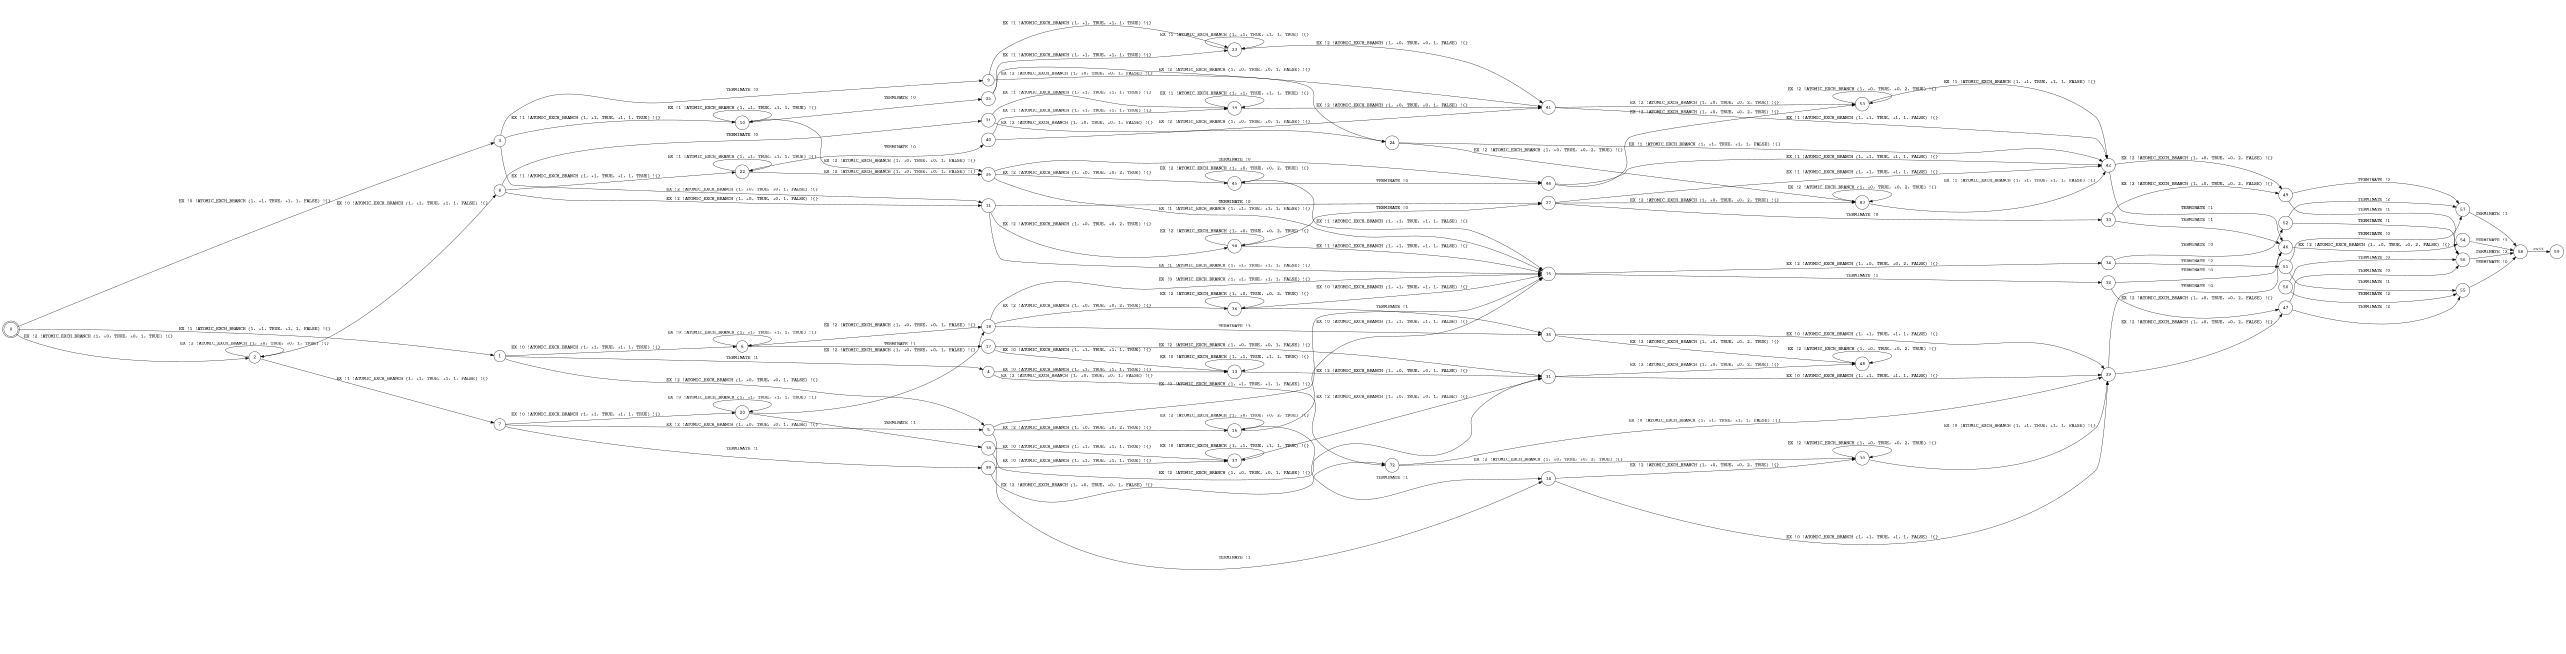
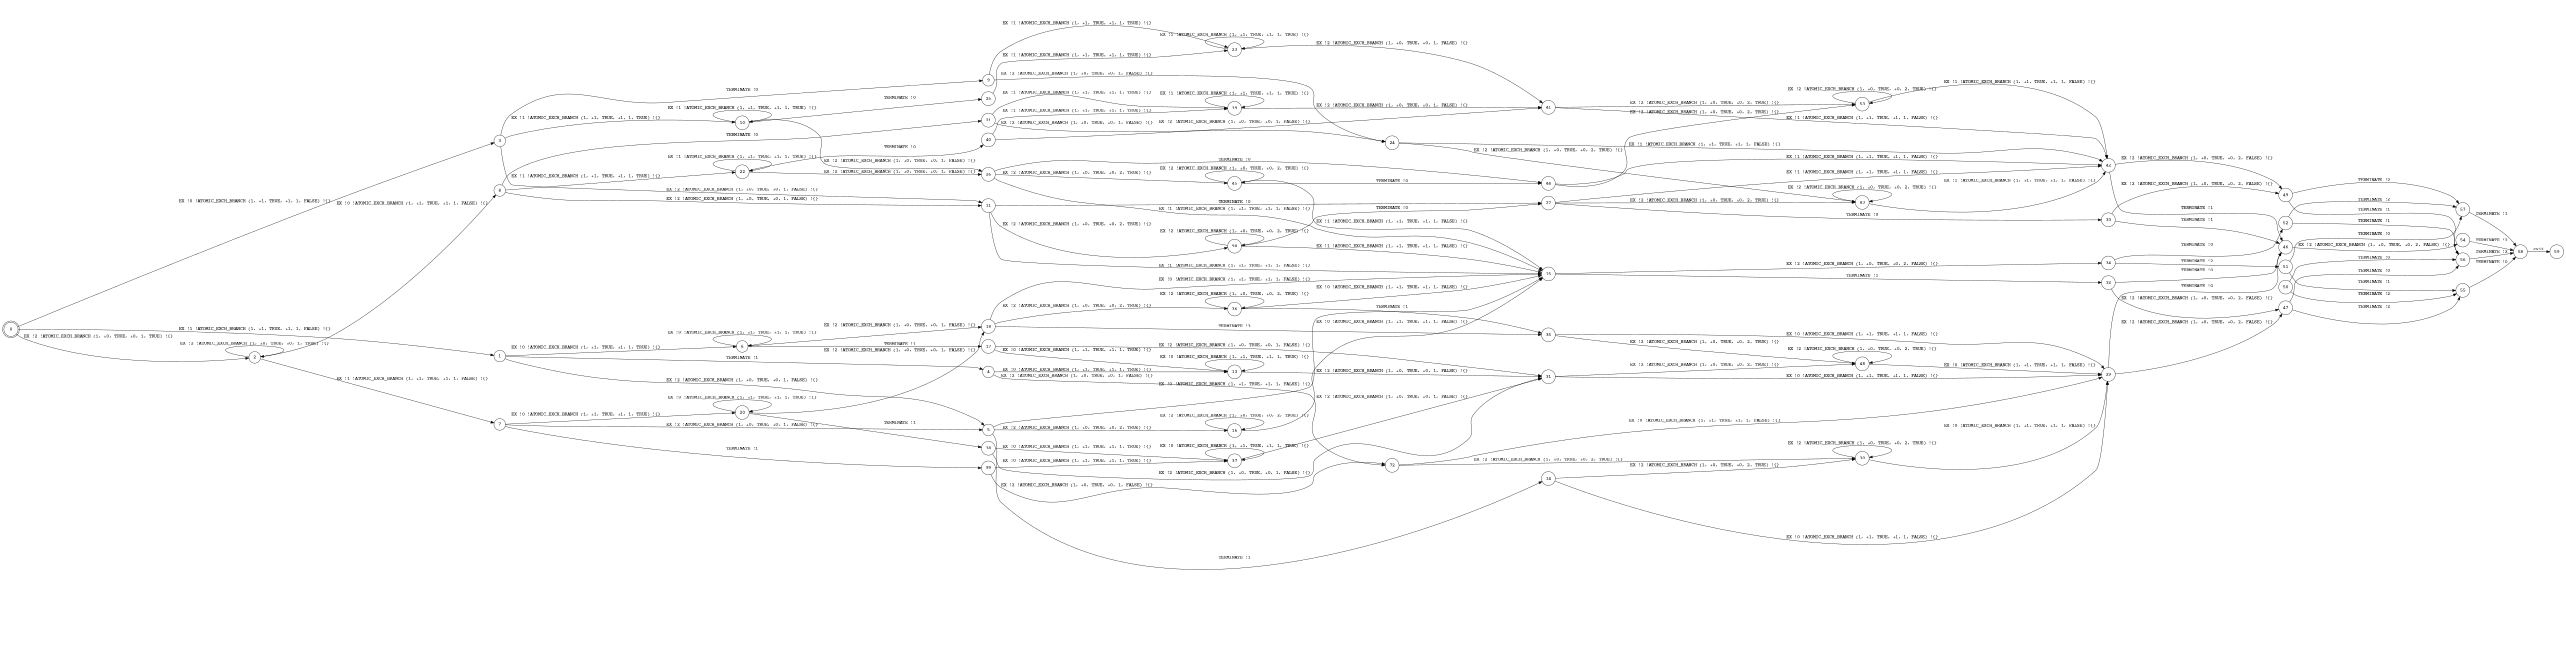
(1300, 82) -> none
none -> (1984, 369)
(1368, 499) -> none
